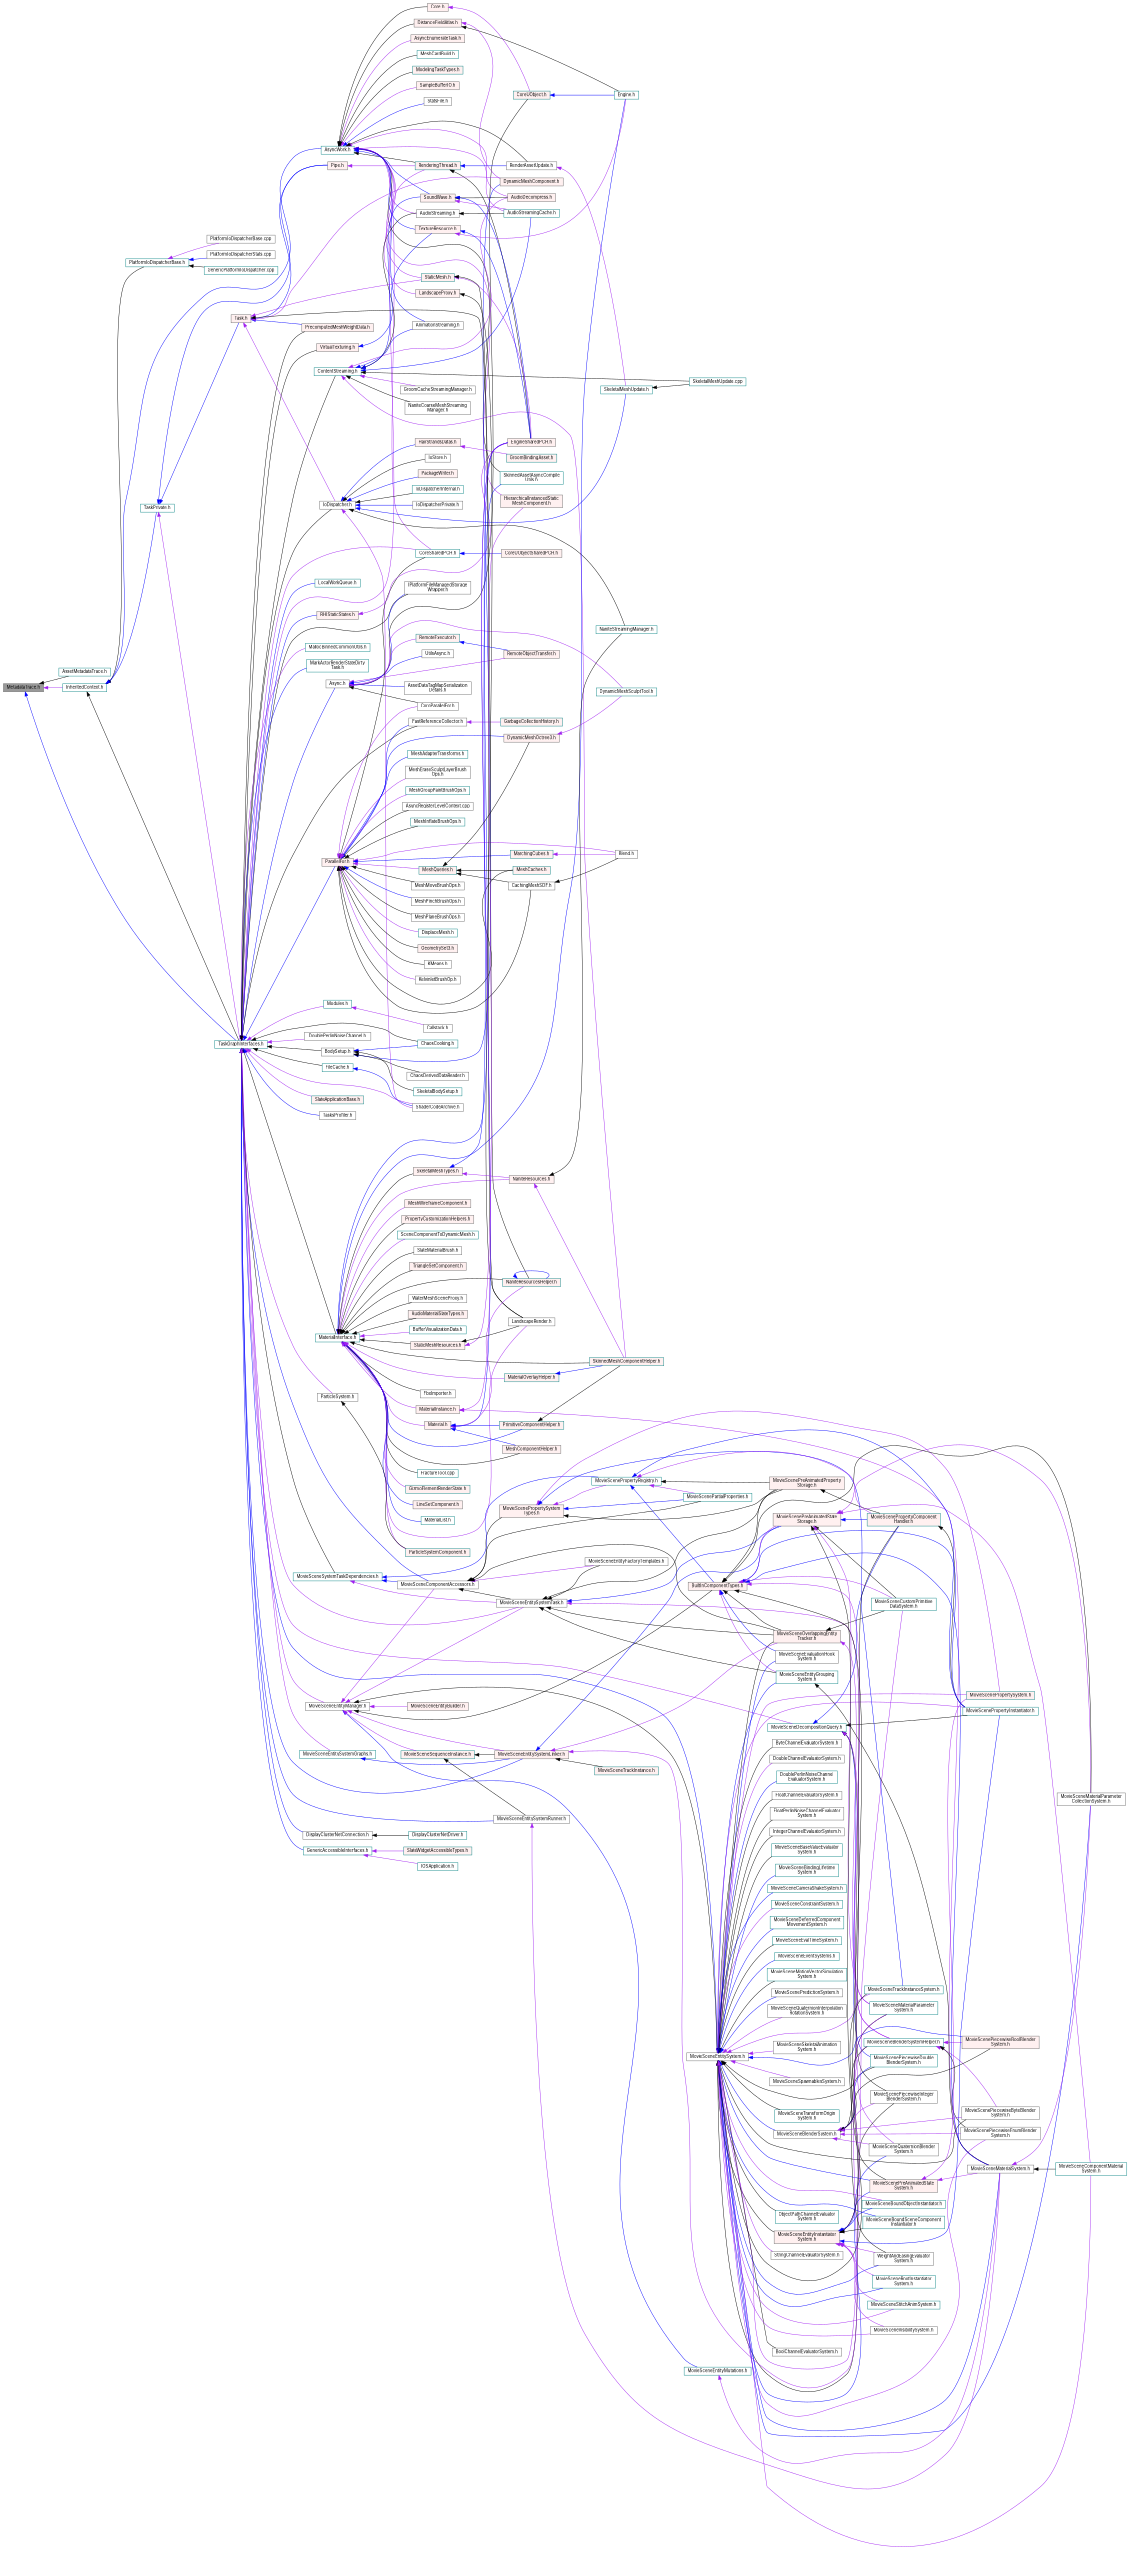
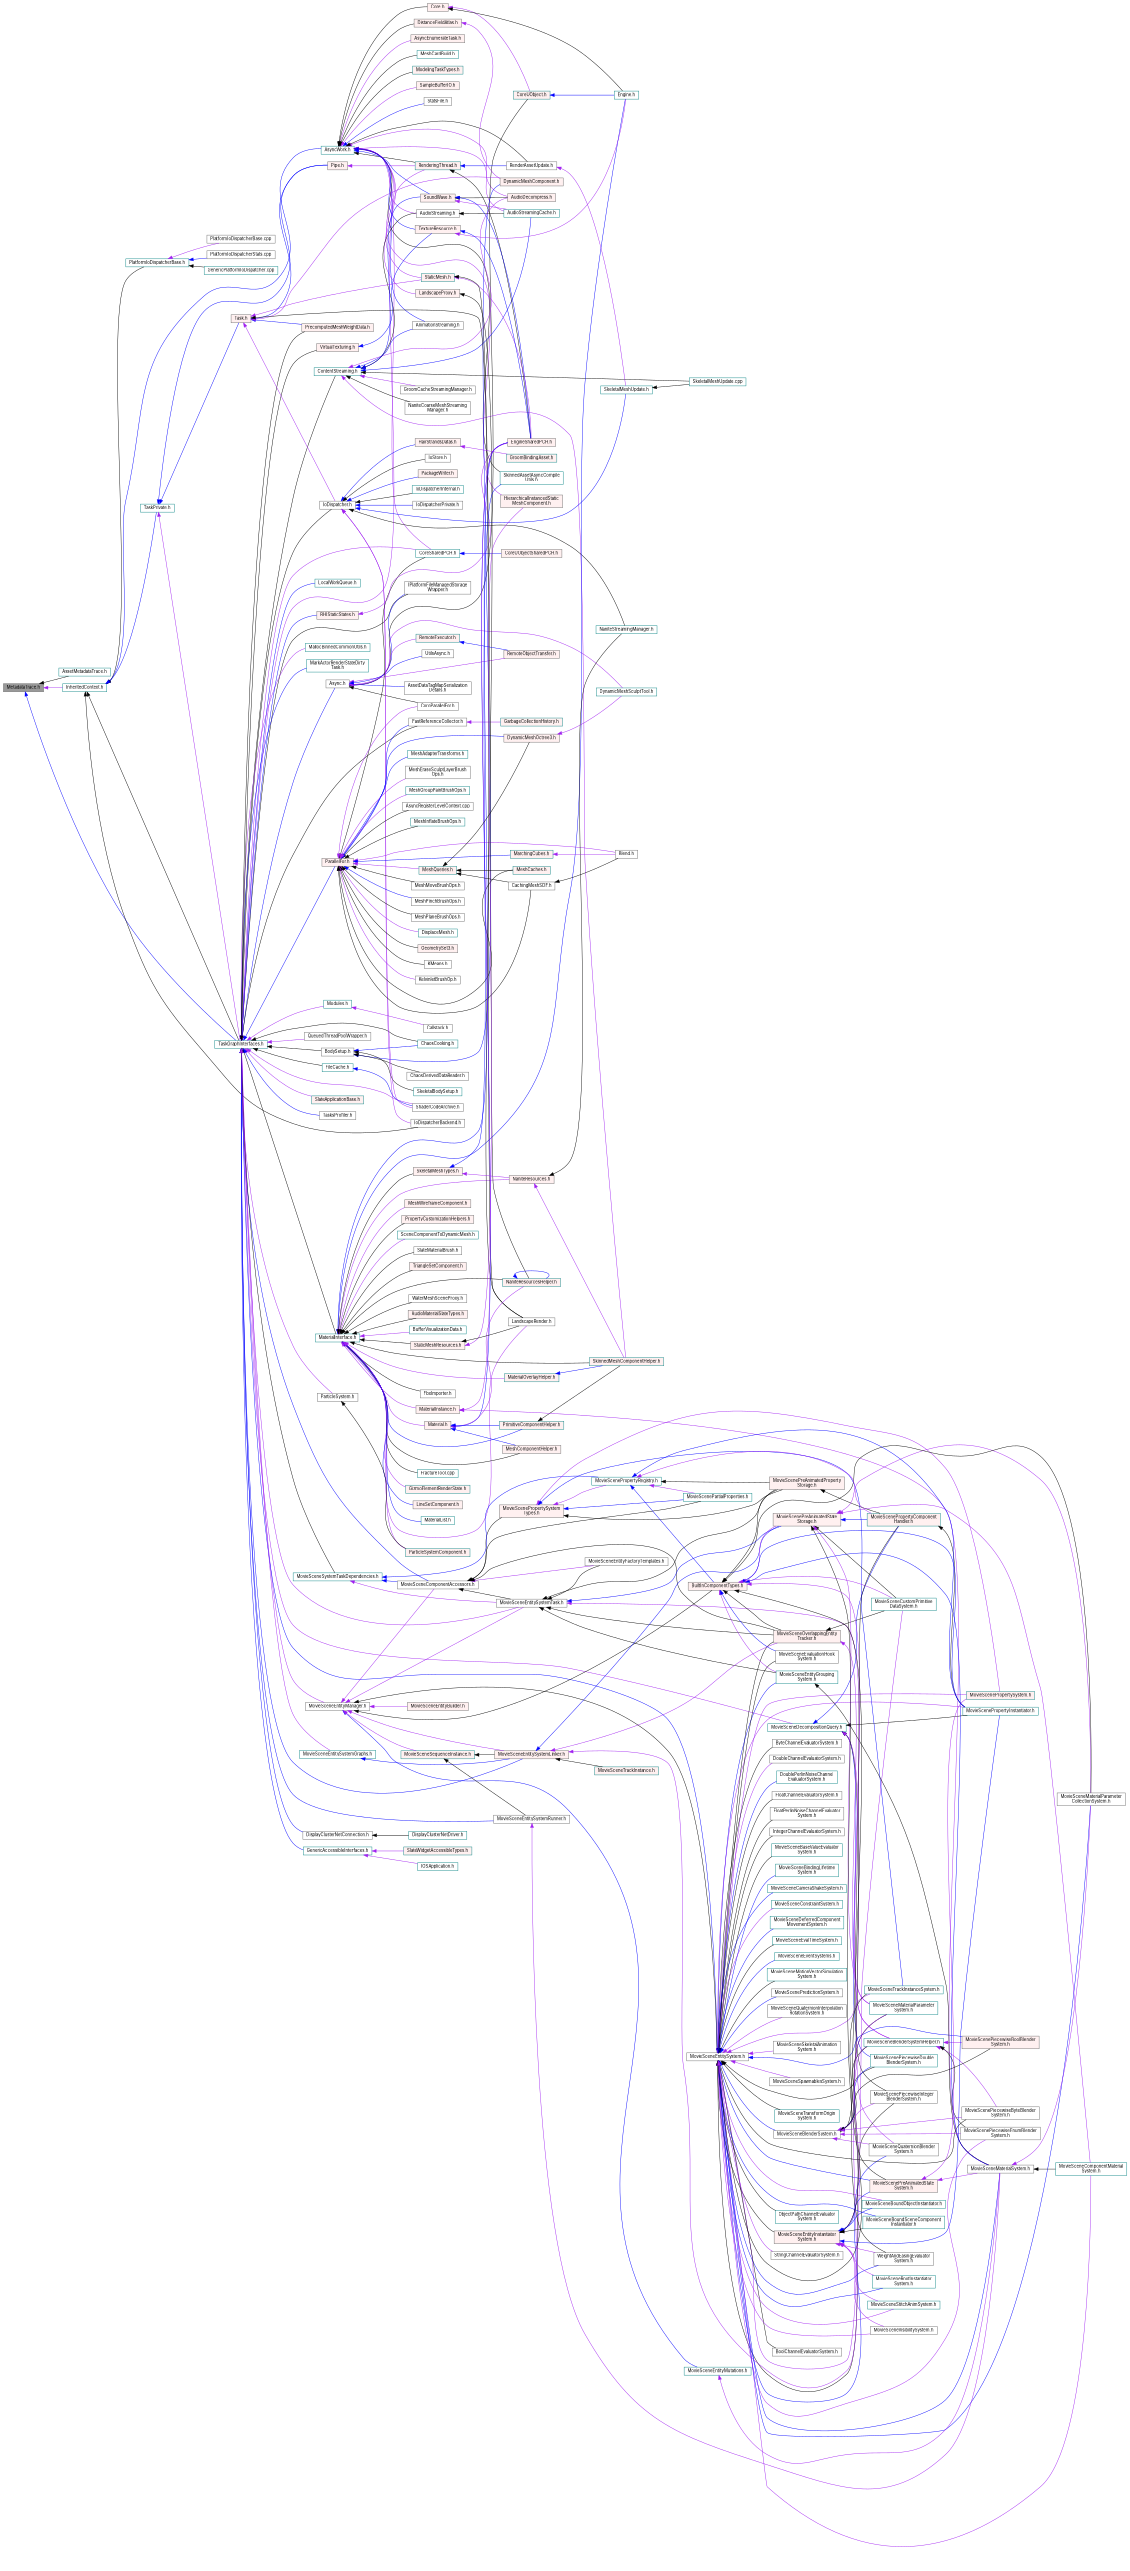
(544, 55) -> (546, 34)
(338, 1036) -> (338, 1036)
none -> (438, 1123)
(734, 1851) -> (734, 1851)
